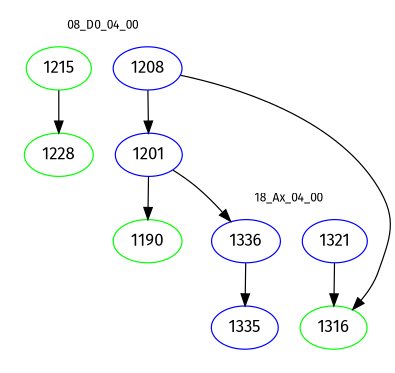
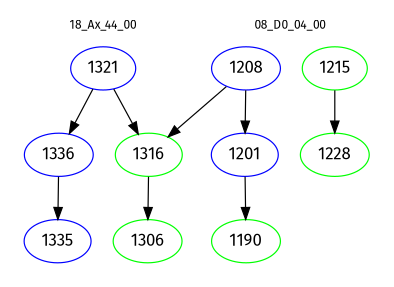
(210, 199) -> (84, 106)
(289, 199) -> (103, 26)
none -> (148, 241)
